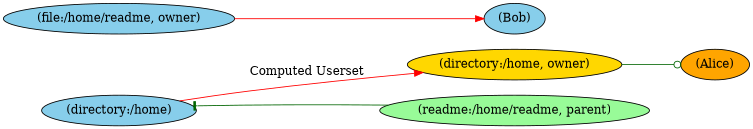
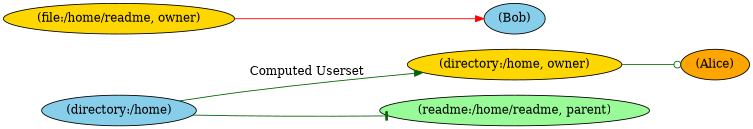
(119, 19) -> (119, 19)
(297, 85) -> (297, 85)
(293, 105) -> (288, 116)
